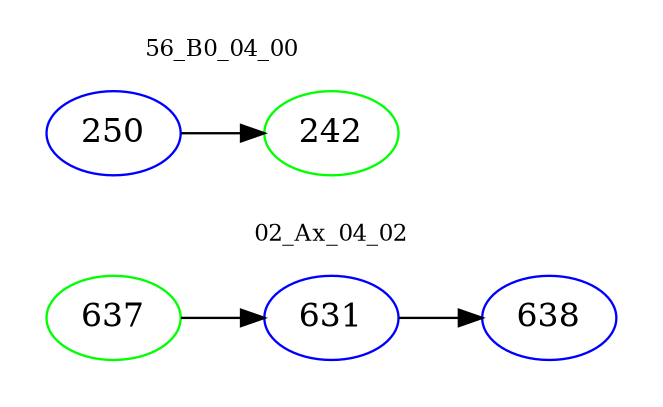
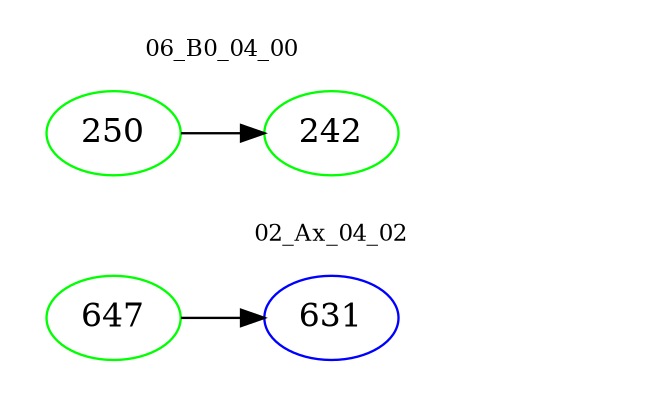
(223, 50) -> (223, 50)
(114, 133) -> (114, 133)
(114, 318) -> (114, 318)
(549, 318) -> none
